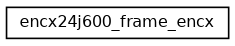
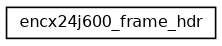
(118, 23) -> (111, 23)
